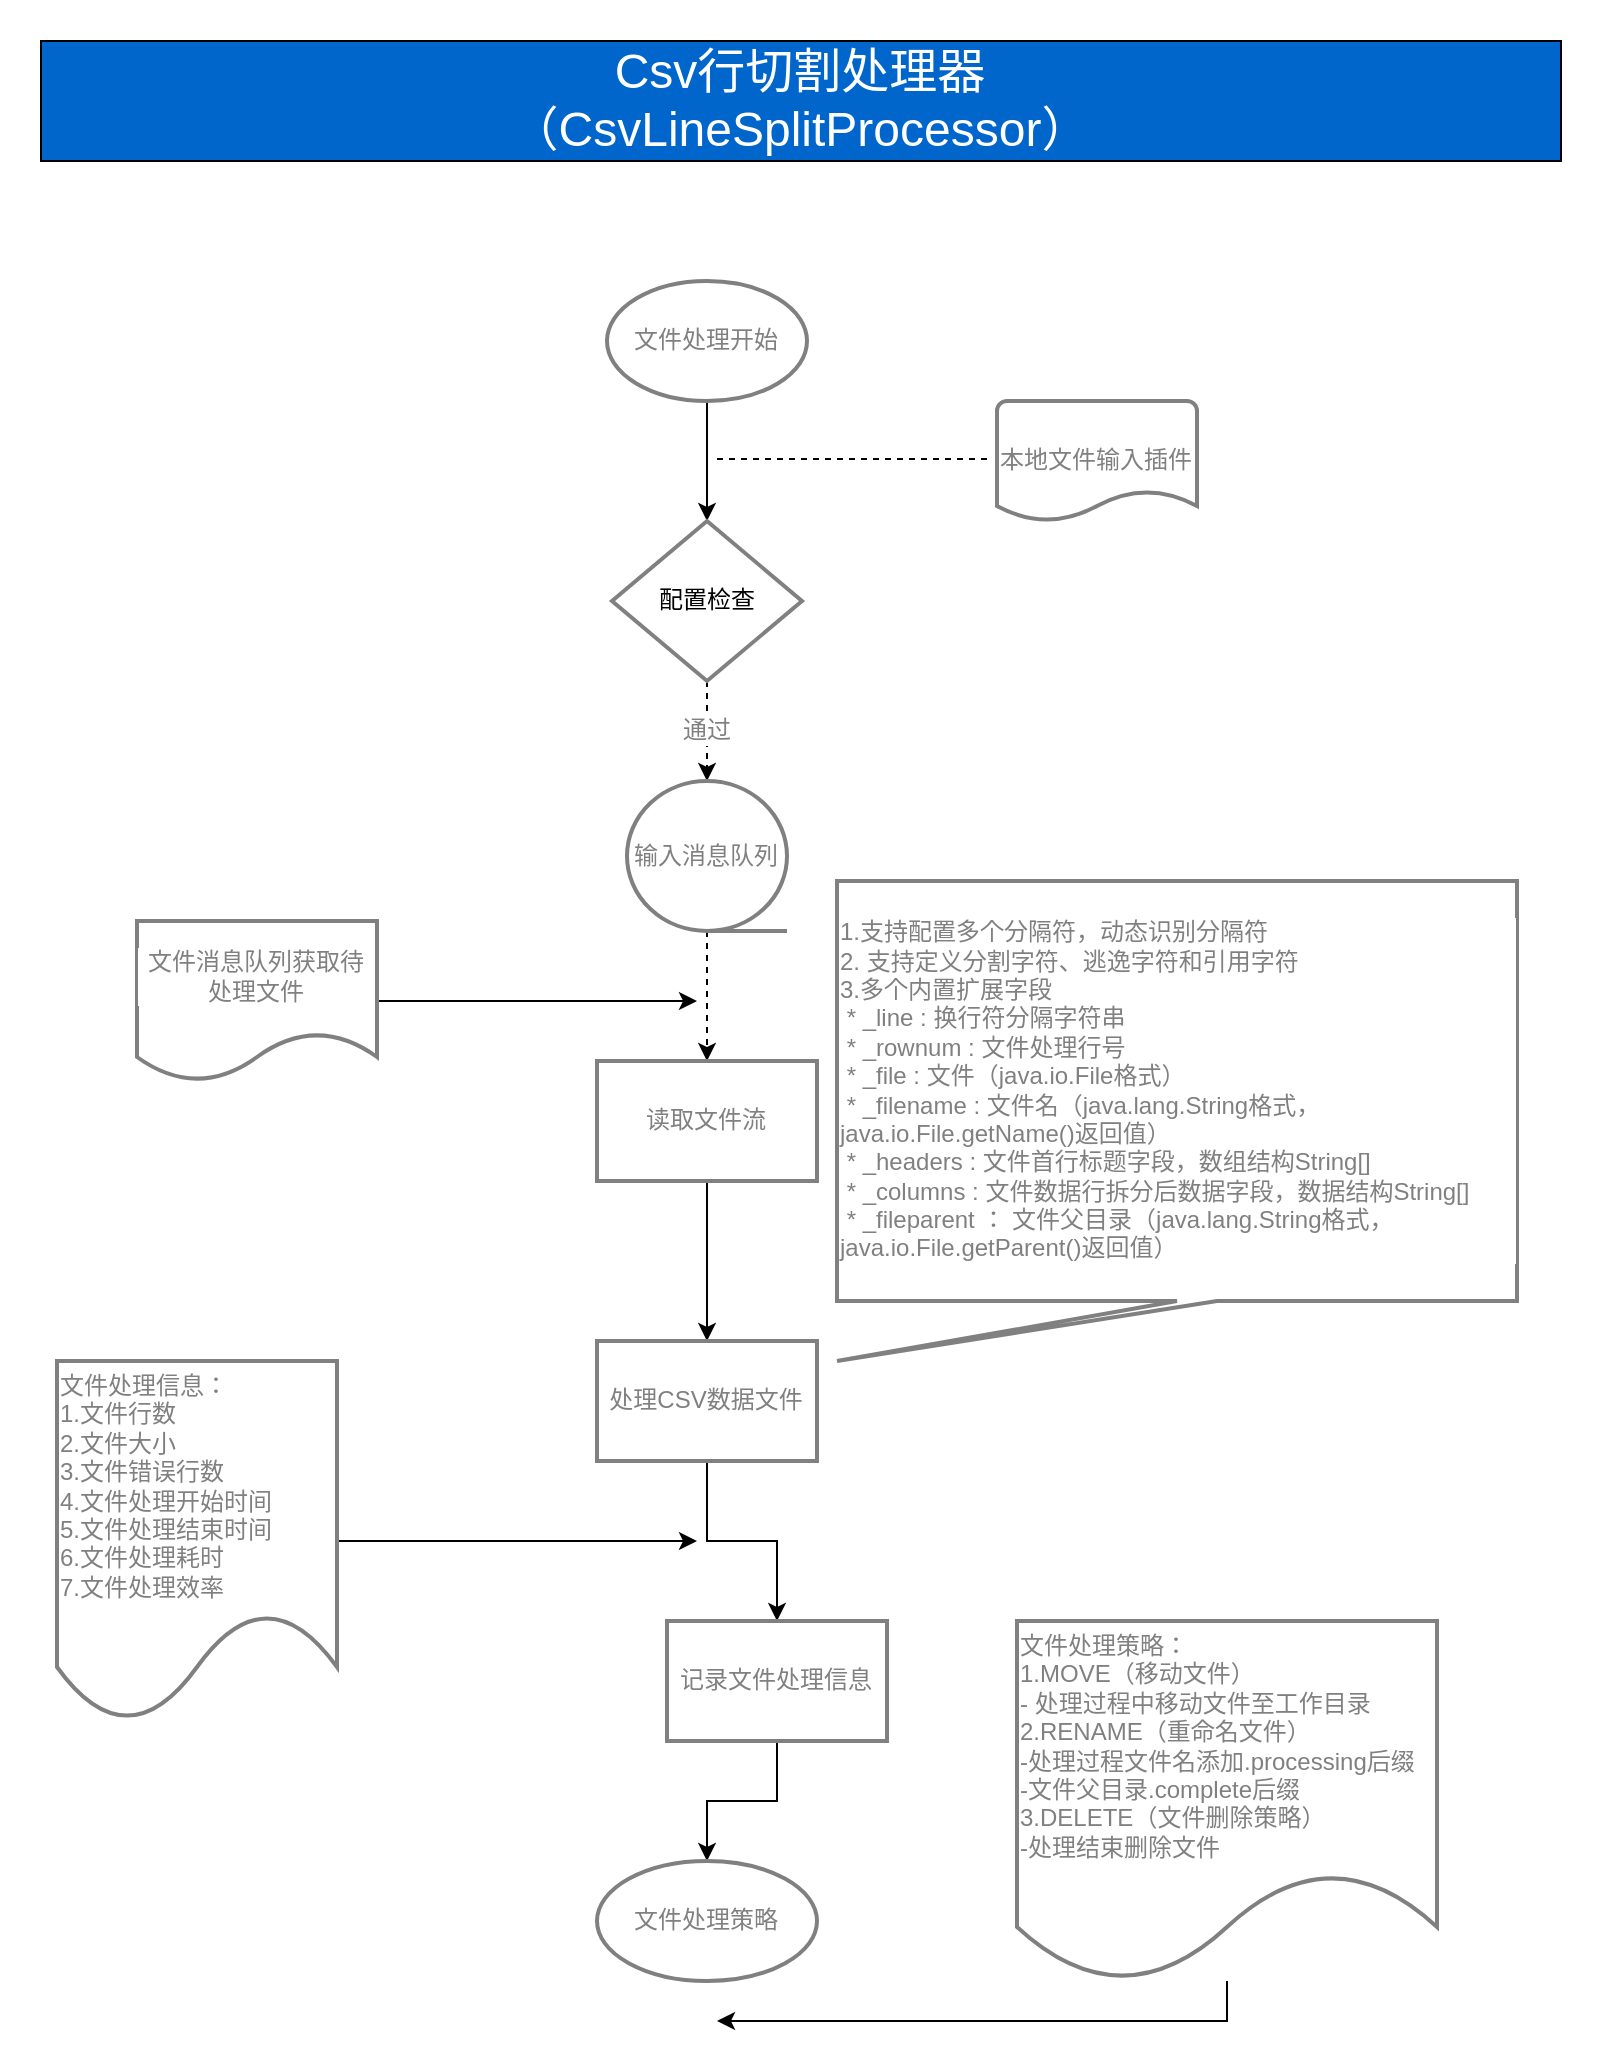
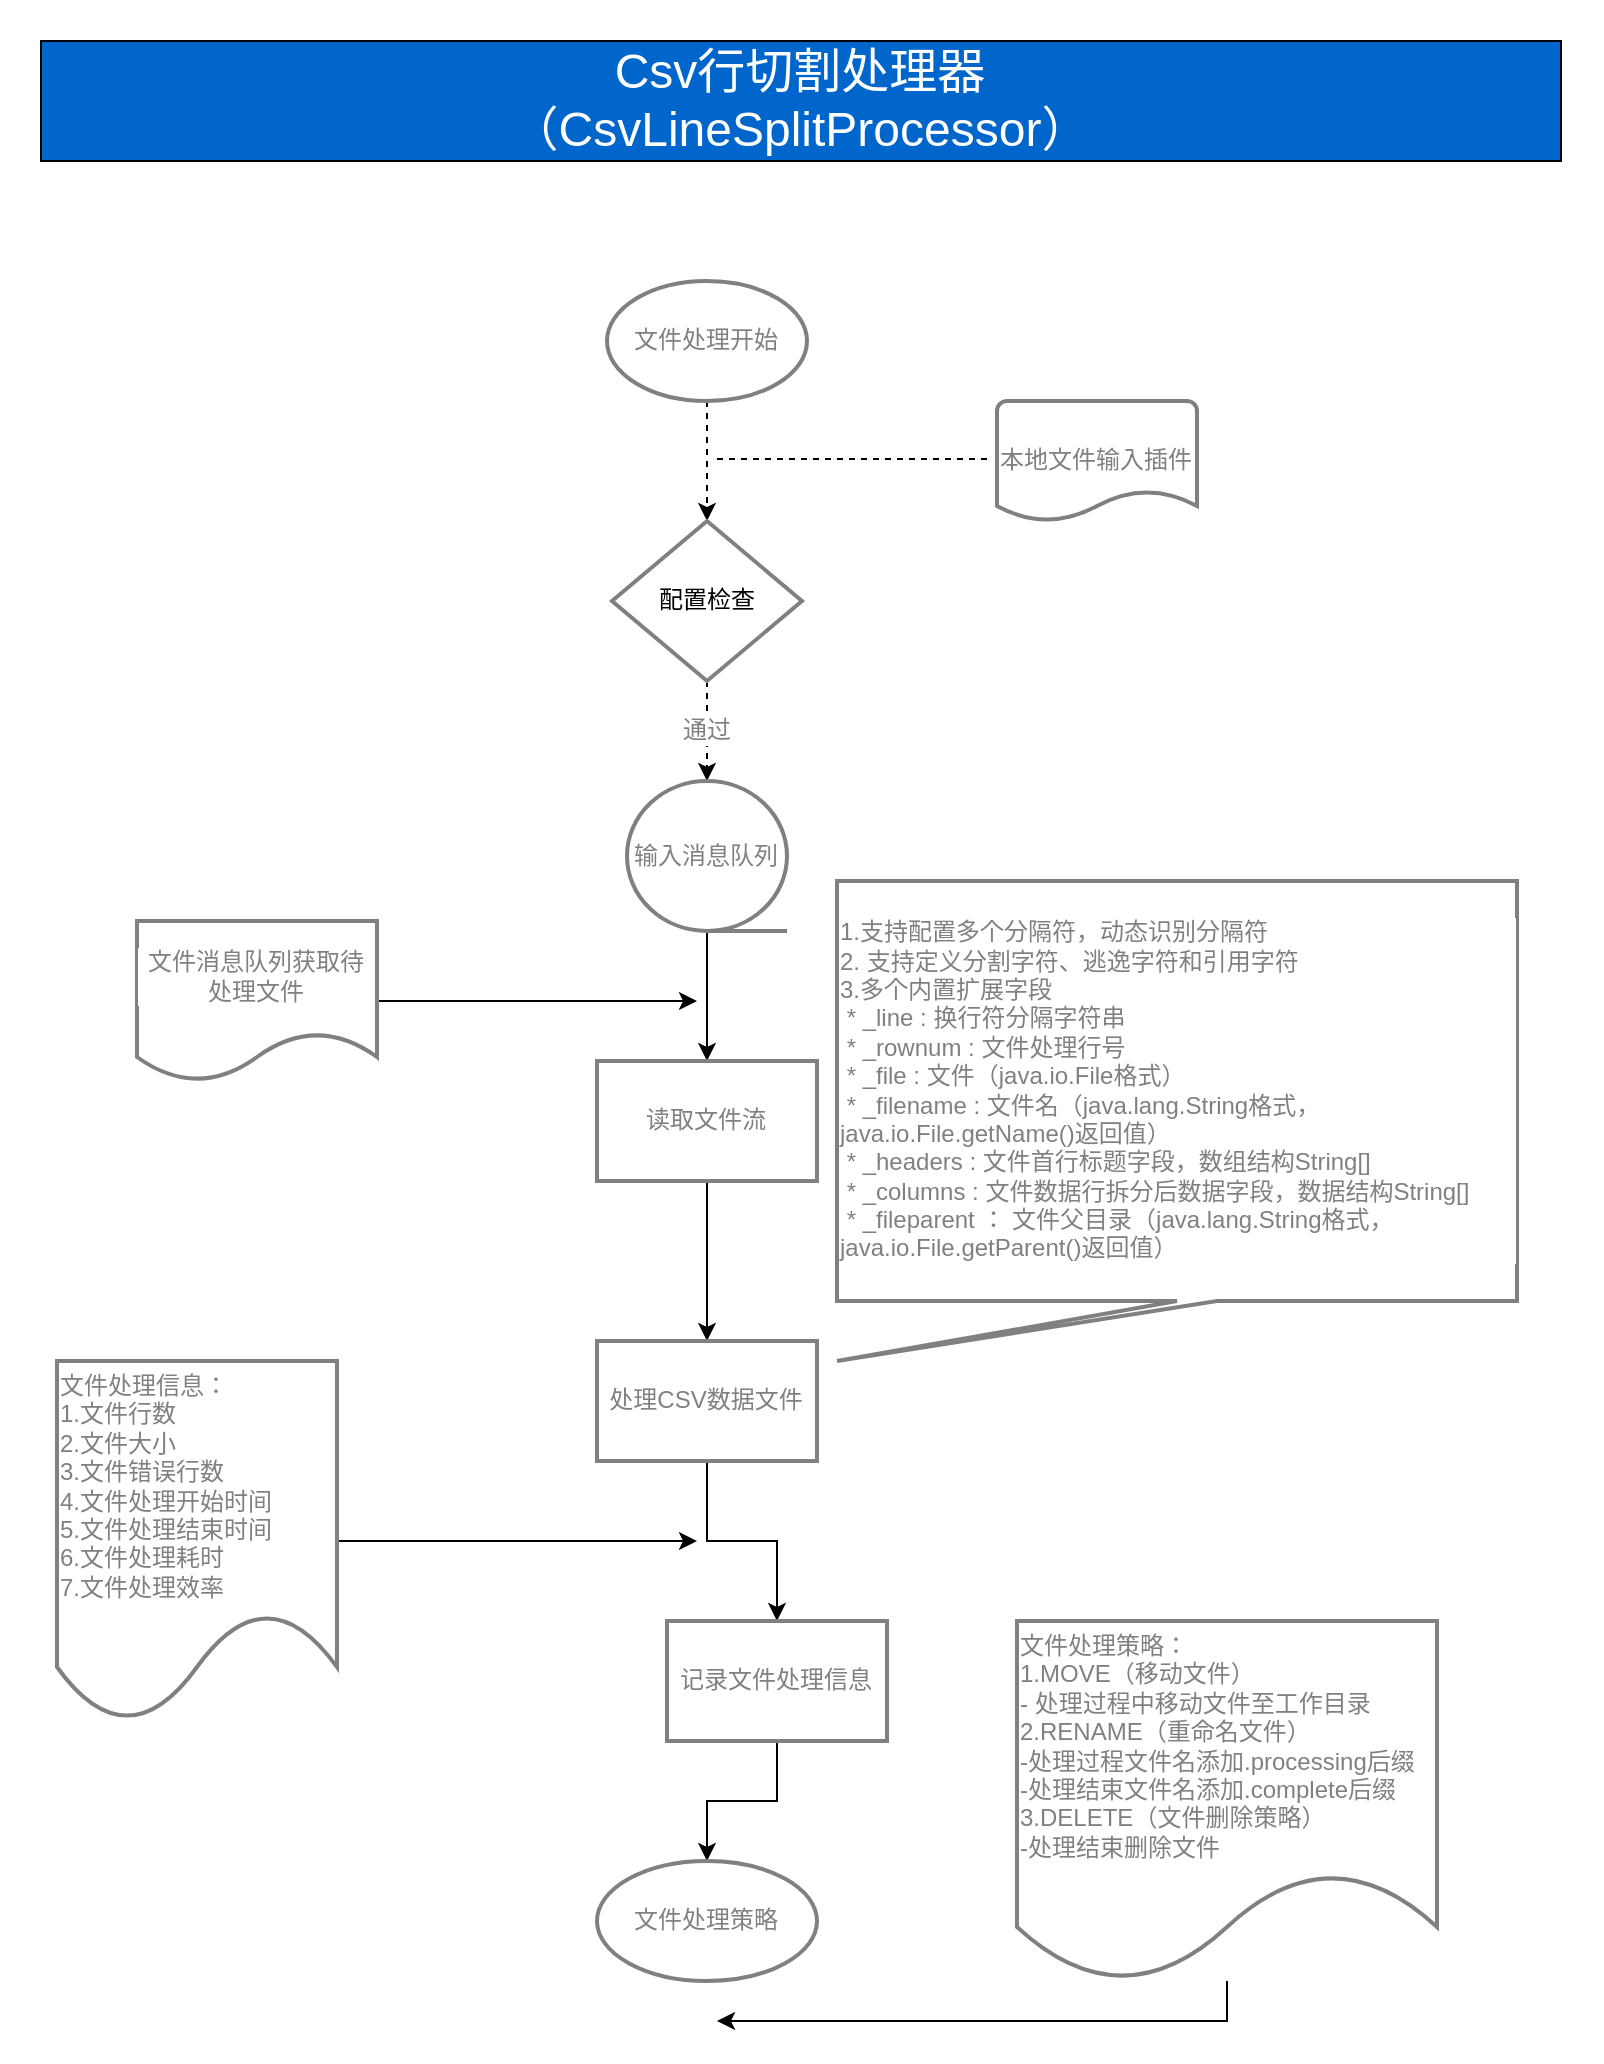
(707, 456) -> (707, 456)
(707, 991) -> (707, 991)
(1227, 1747) -> (1227, 1747)
